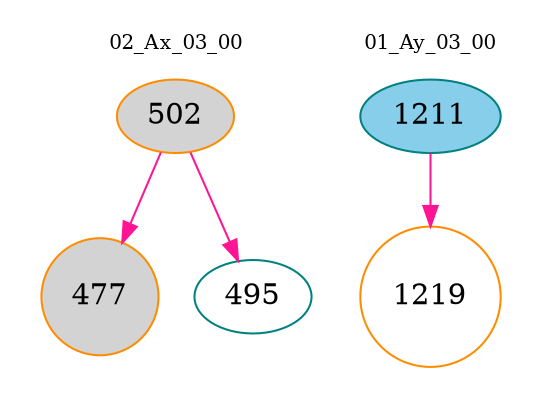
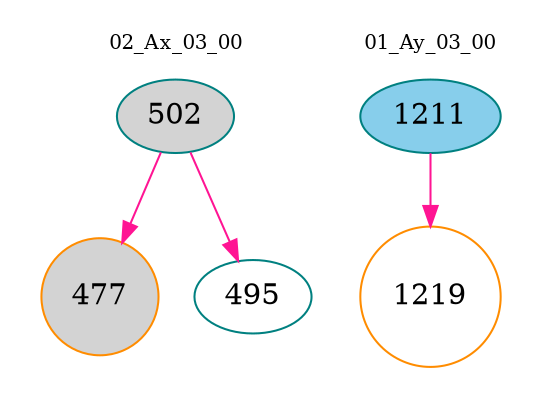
(175, 116) -> (175, 116)
